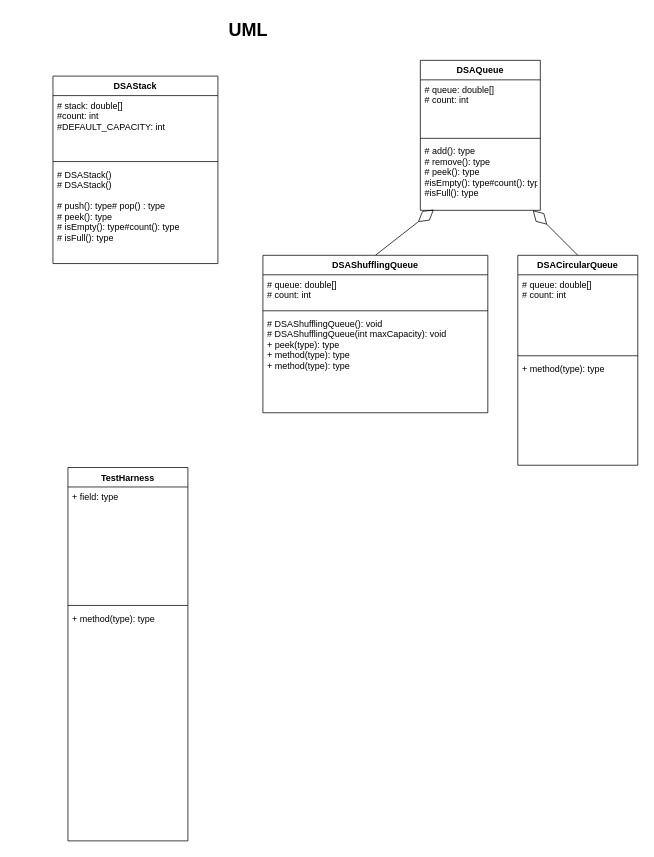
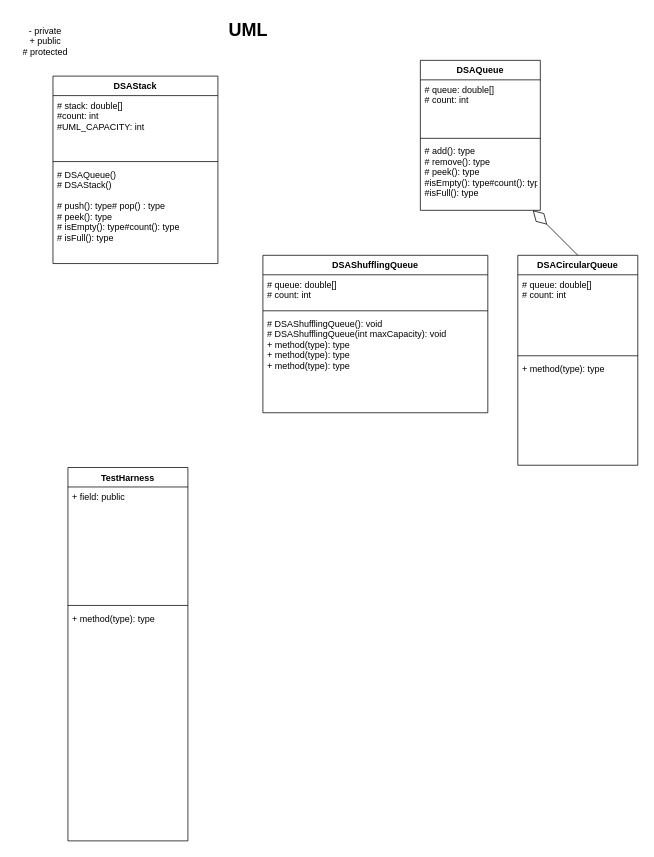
none -> (45, 42)
(95, 106) -> (95, 106)
(86, 175) -> (86, 175)
(397, 238) -> none
(328, 324) -> (328, 324)
(99, 497) -> (102, 497)
